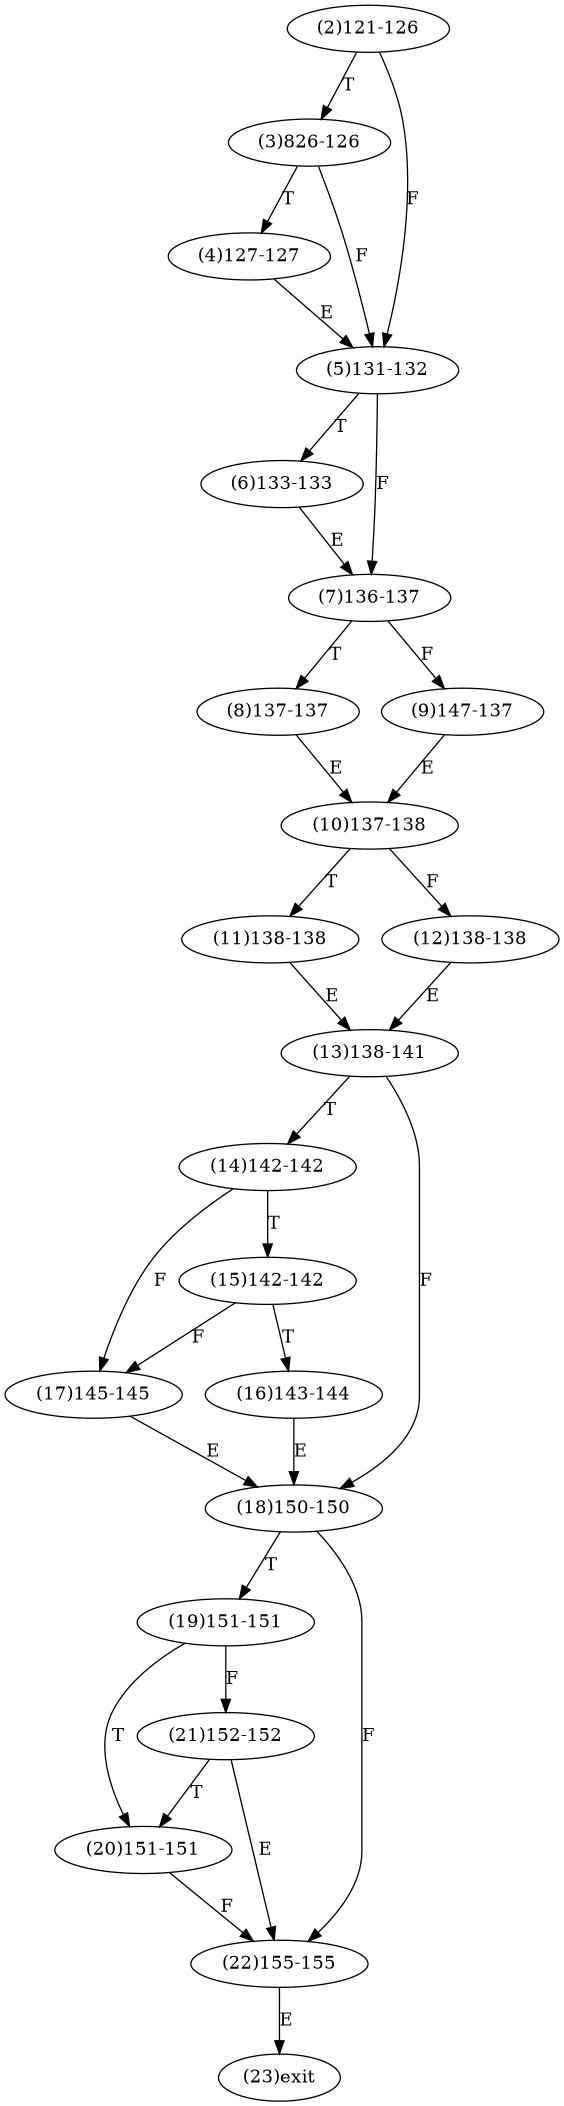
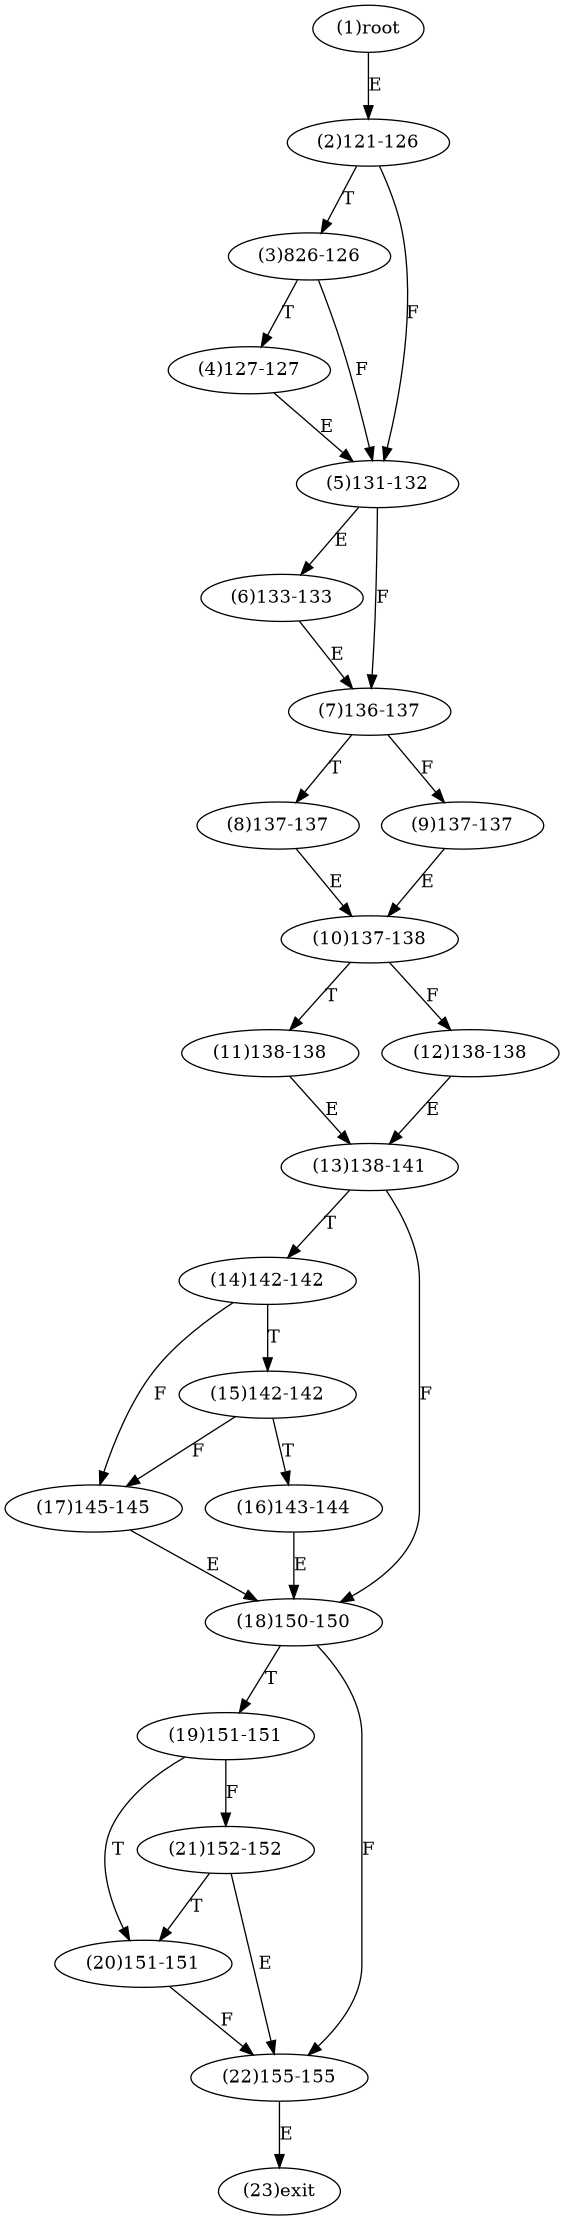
none -> (368, 29)
(341, 427) -> (342, 541)
(463, 712) -> (463, 826)
